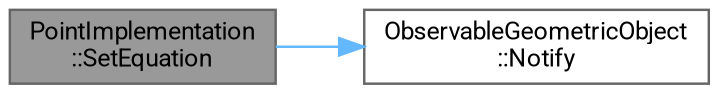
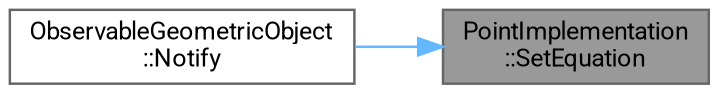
(307, 47) -> (387, 47)
